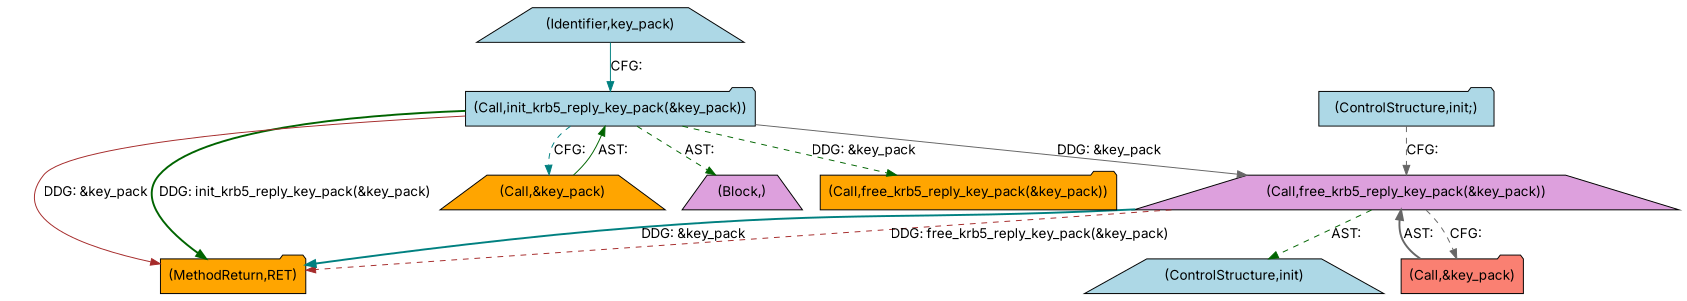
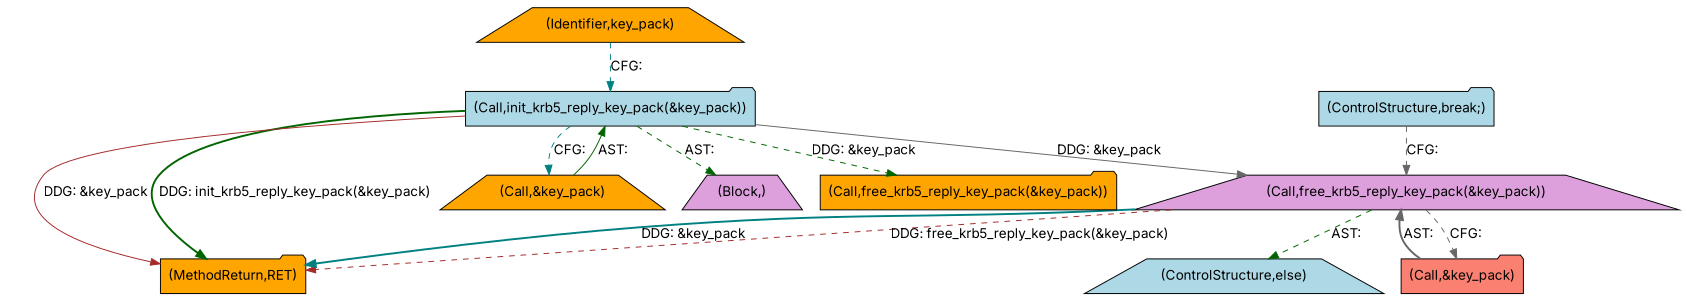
(610, 25) -> (610, 25)
(610, 62) -> (610, 62)
(1406, 109) -> (1406, 109)
(1234, 276) -> (1234, 276)
